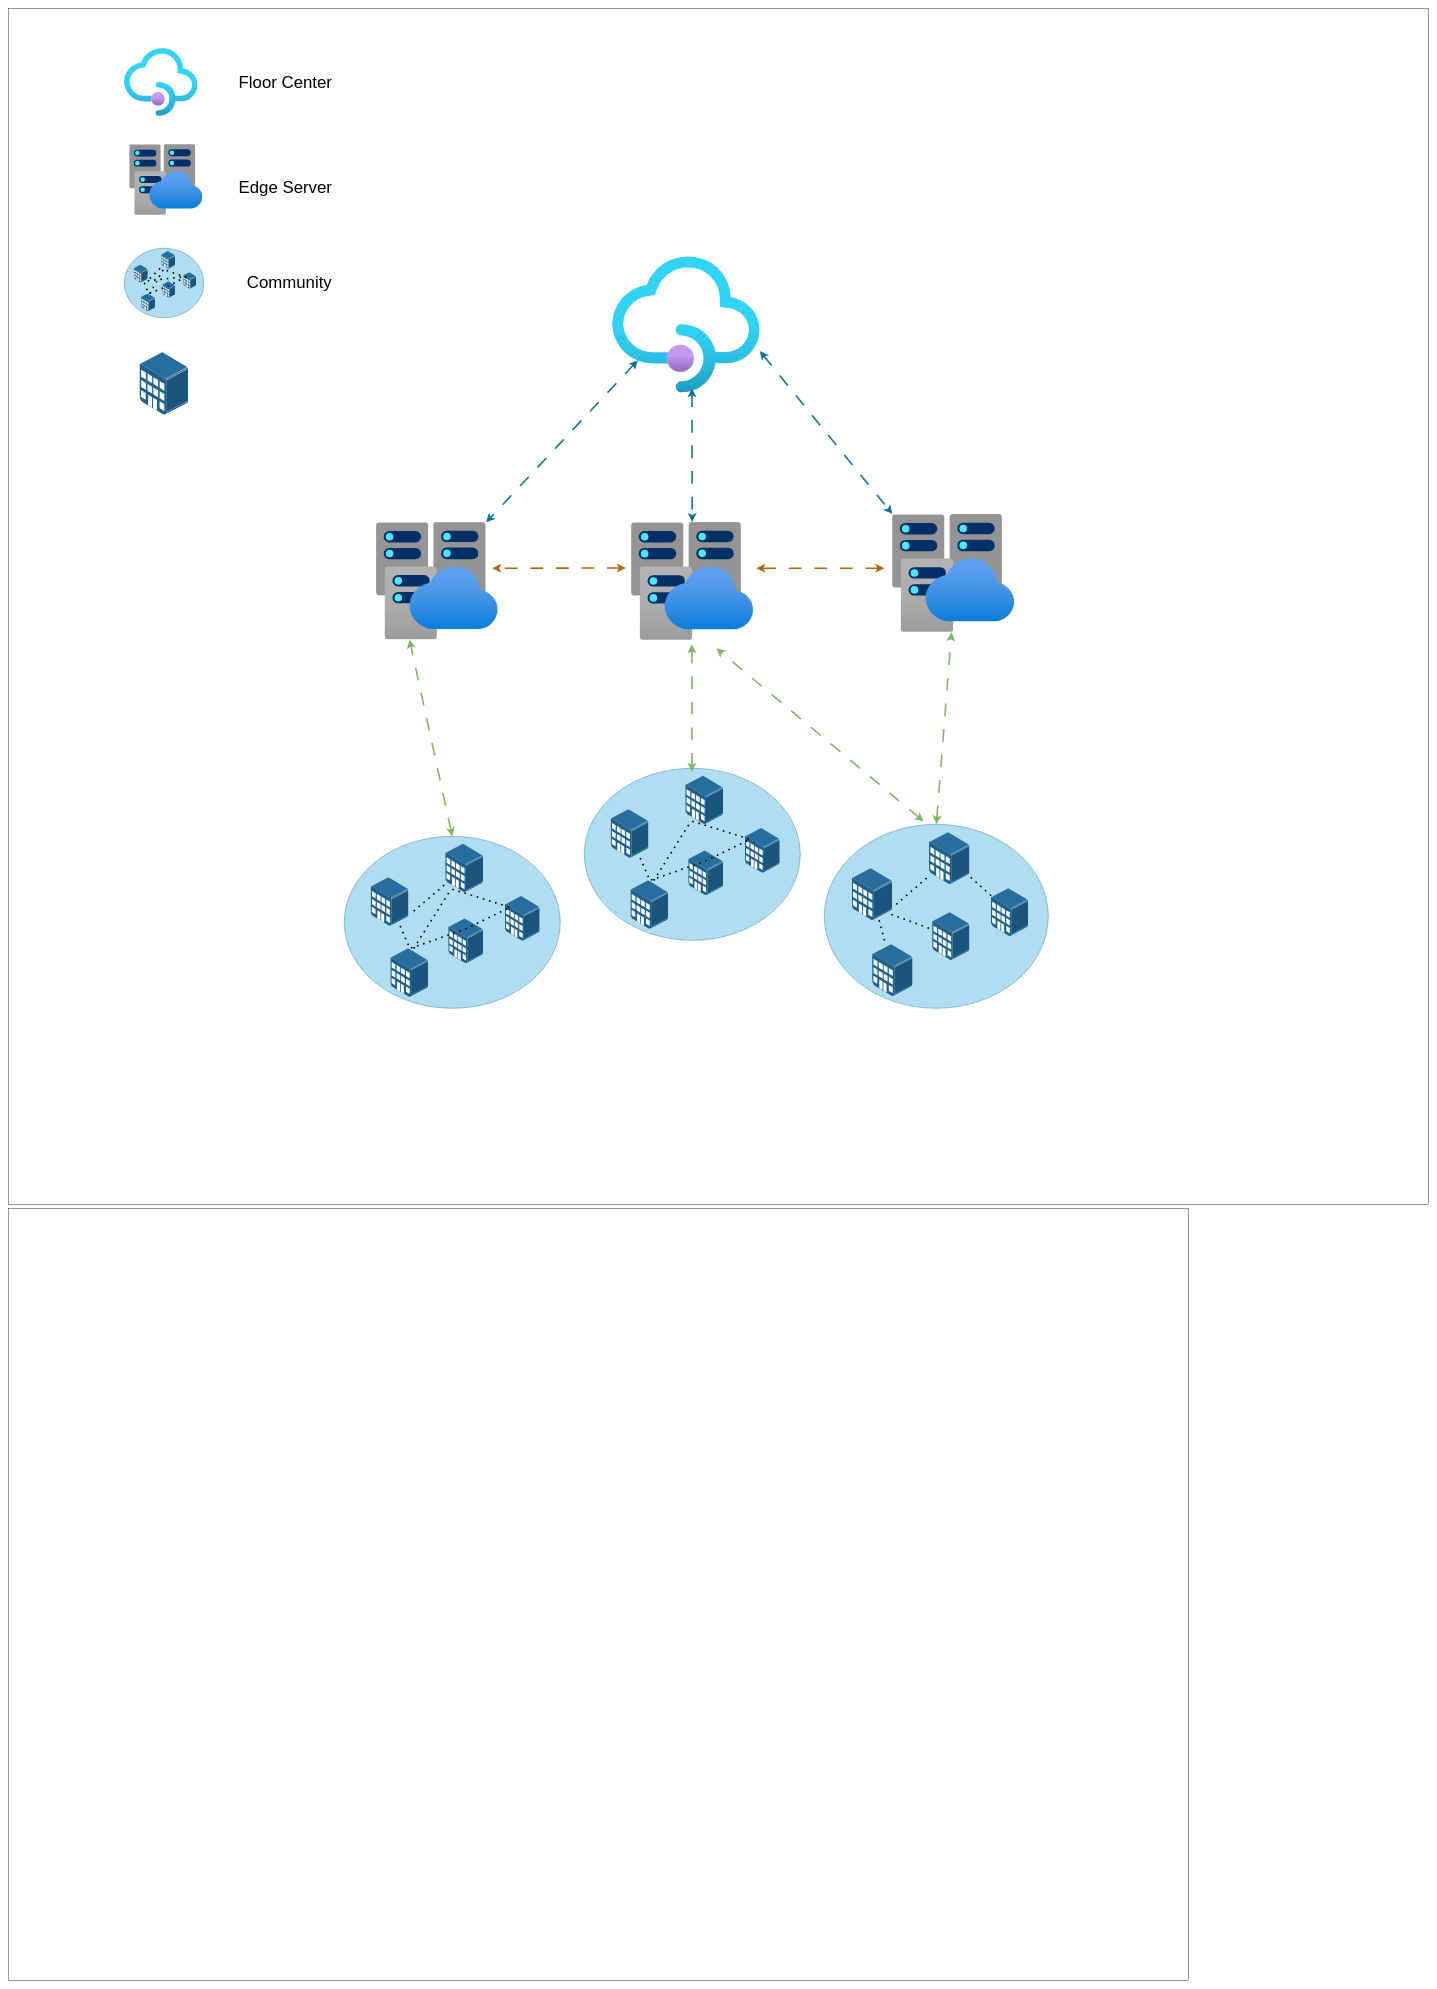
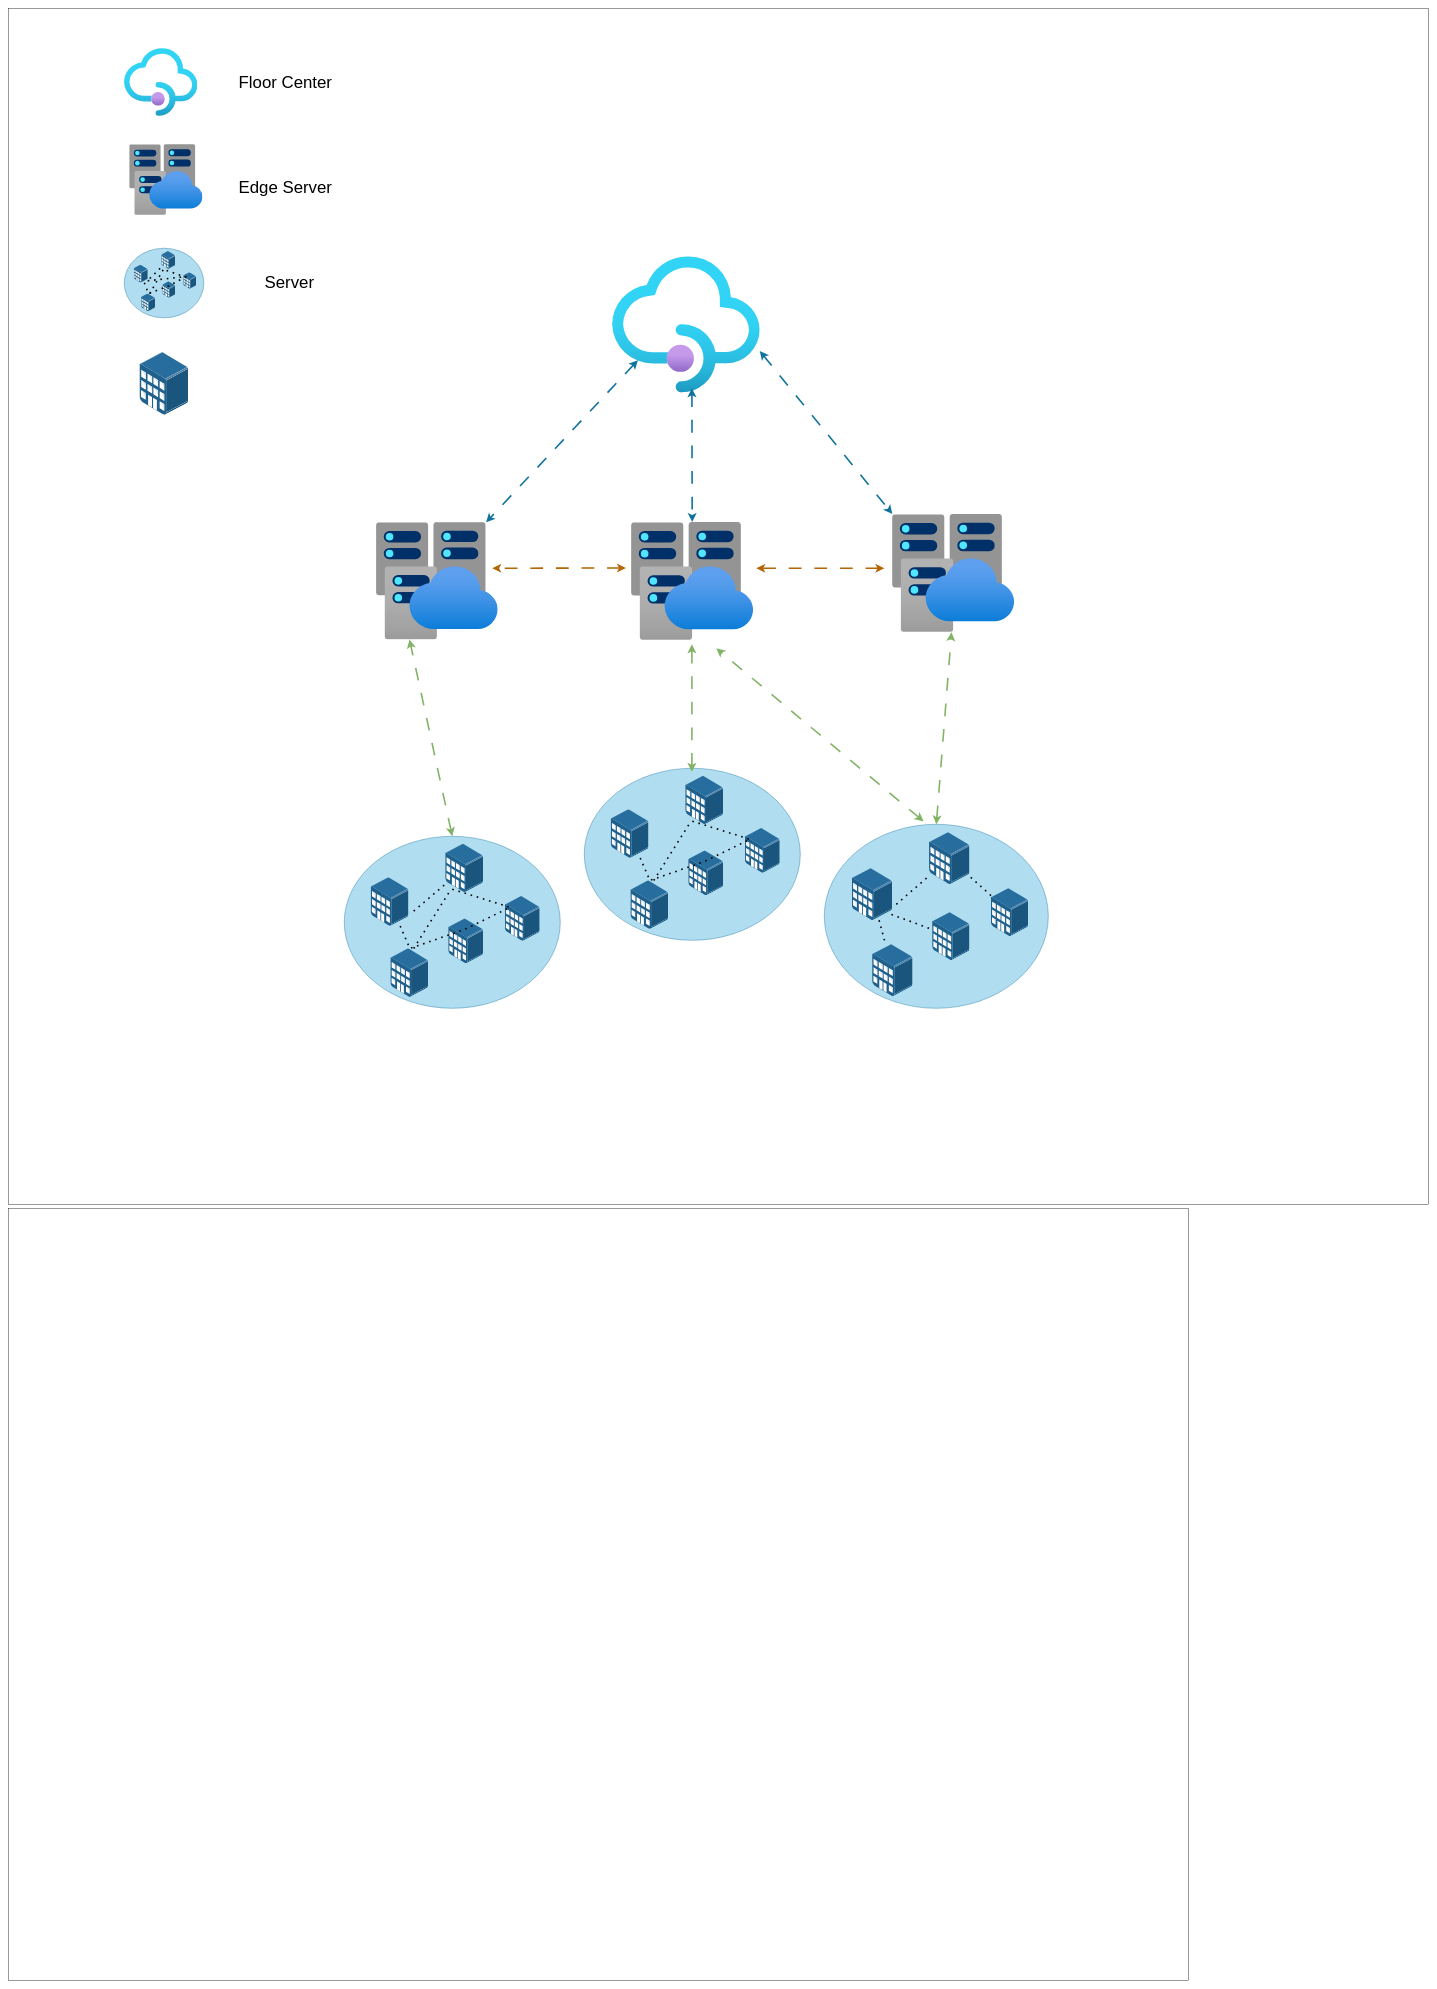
(289, 283) -> (289, 283)
